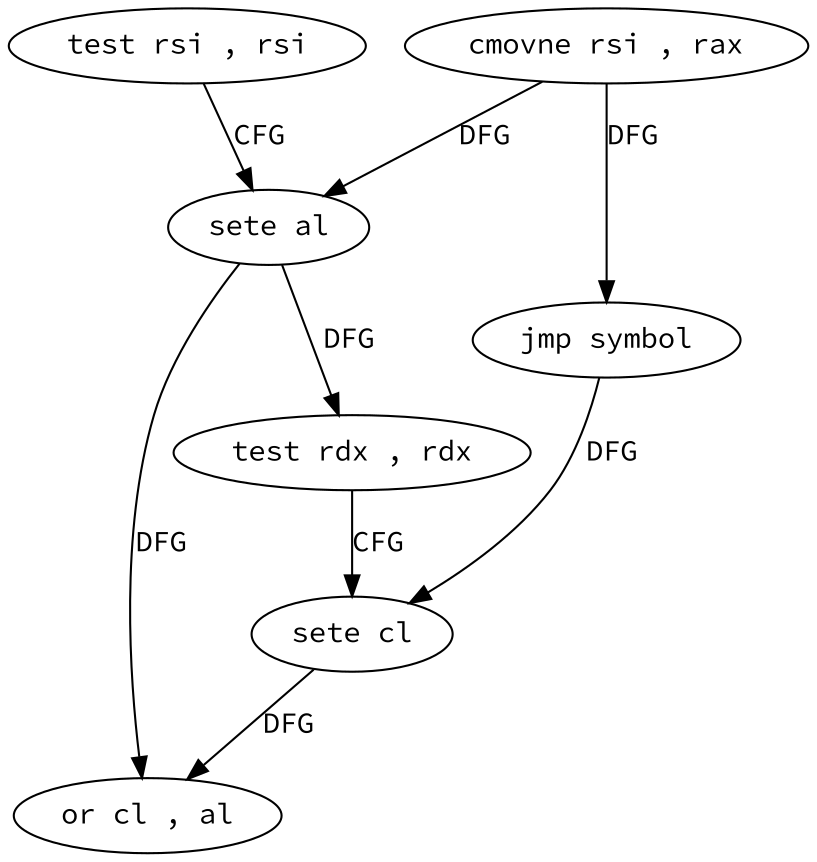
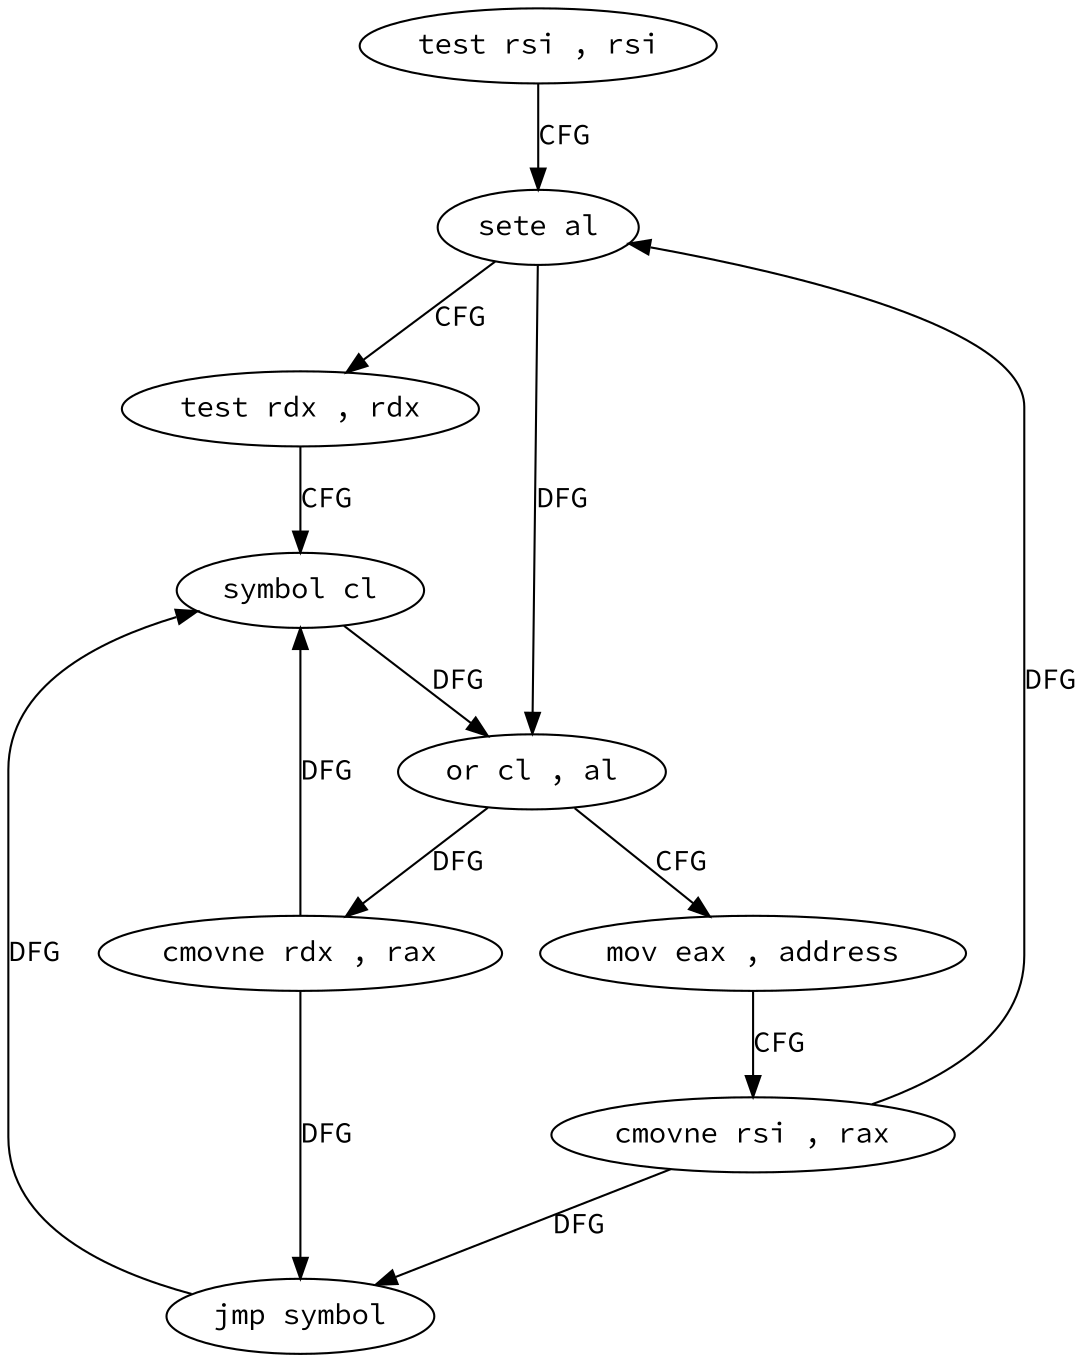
(349, 340) -> (460, 318)
(352, 634) -> (300, 590)
none -> (300, 953)
none -> (753, 953)
